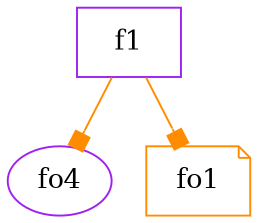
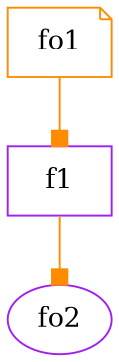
(159, 103) -> (60, 102)
(60, 181) -> (60, 320)
